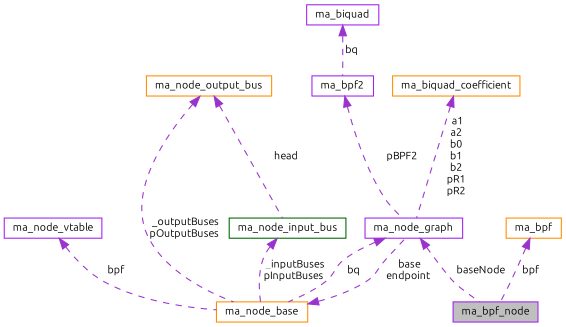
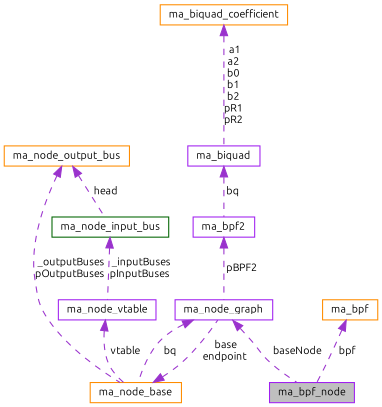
(433, 162) -> (224, 91)
(115, 271) -> (125, 351)
(260, 273) -> (109, 274)
